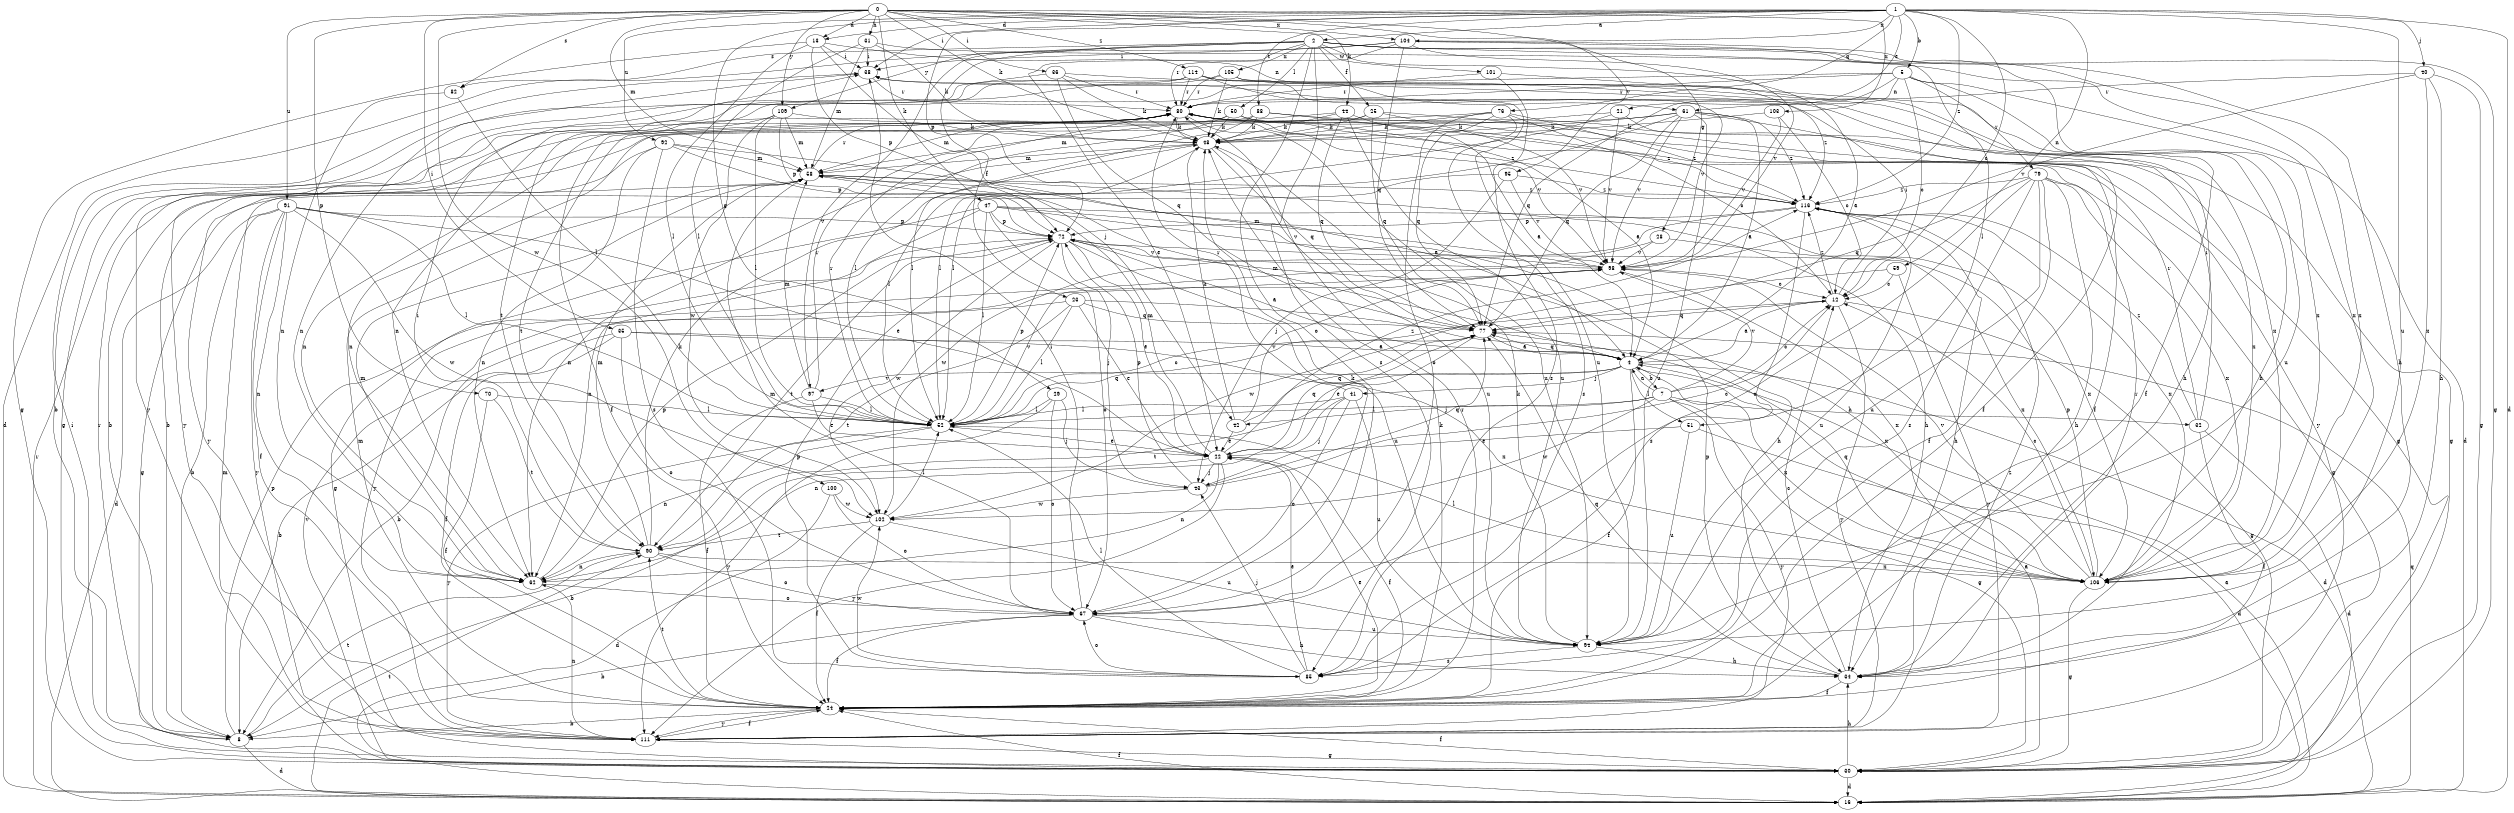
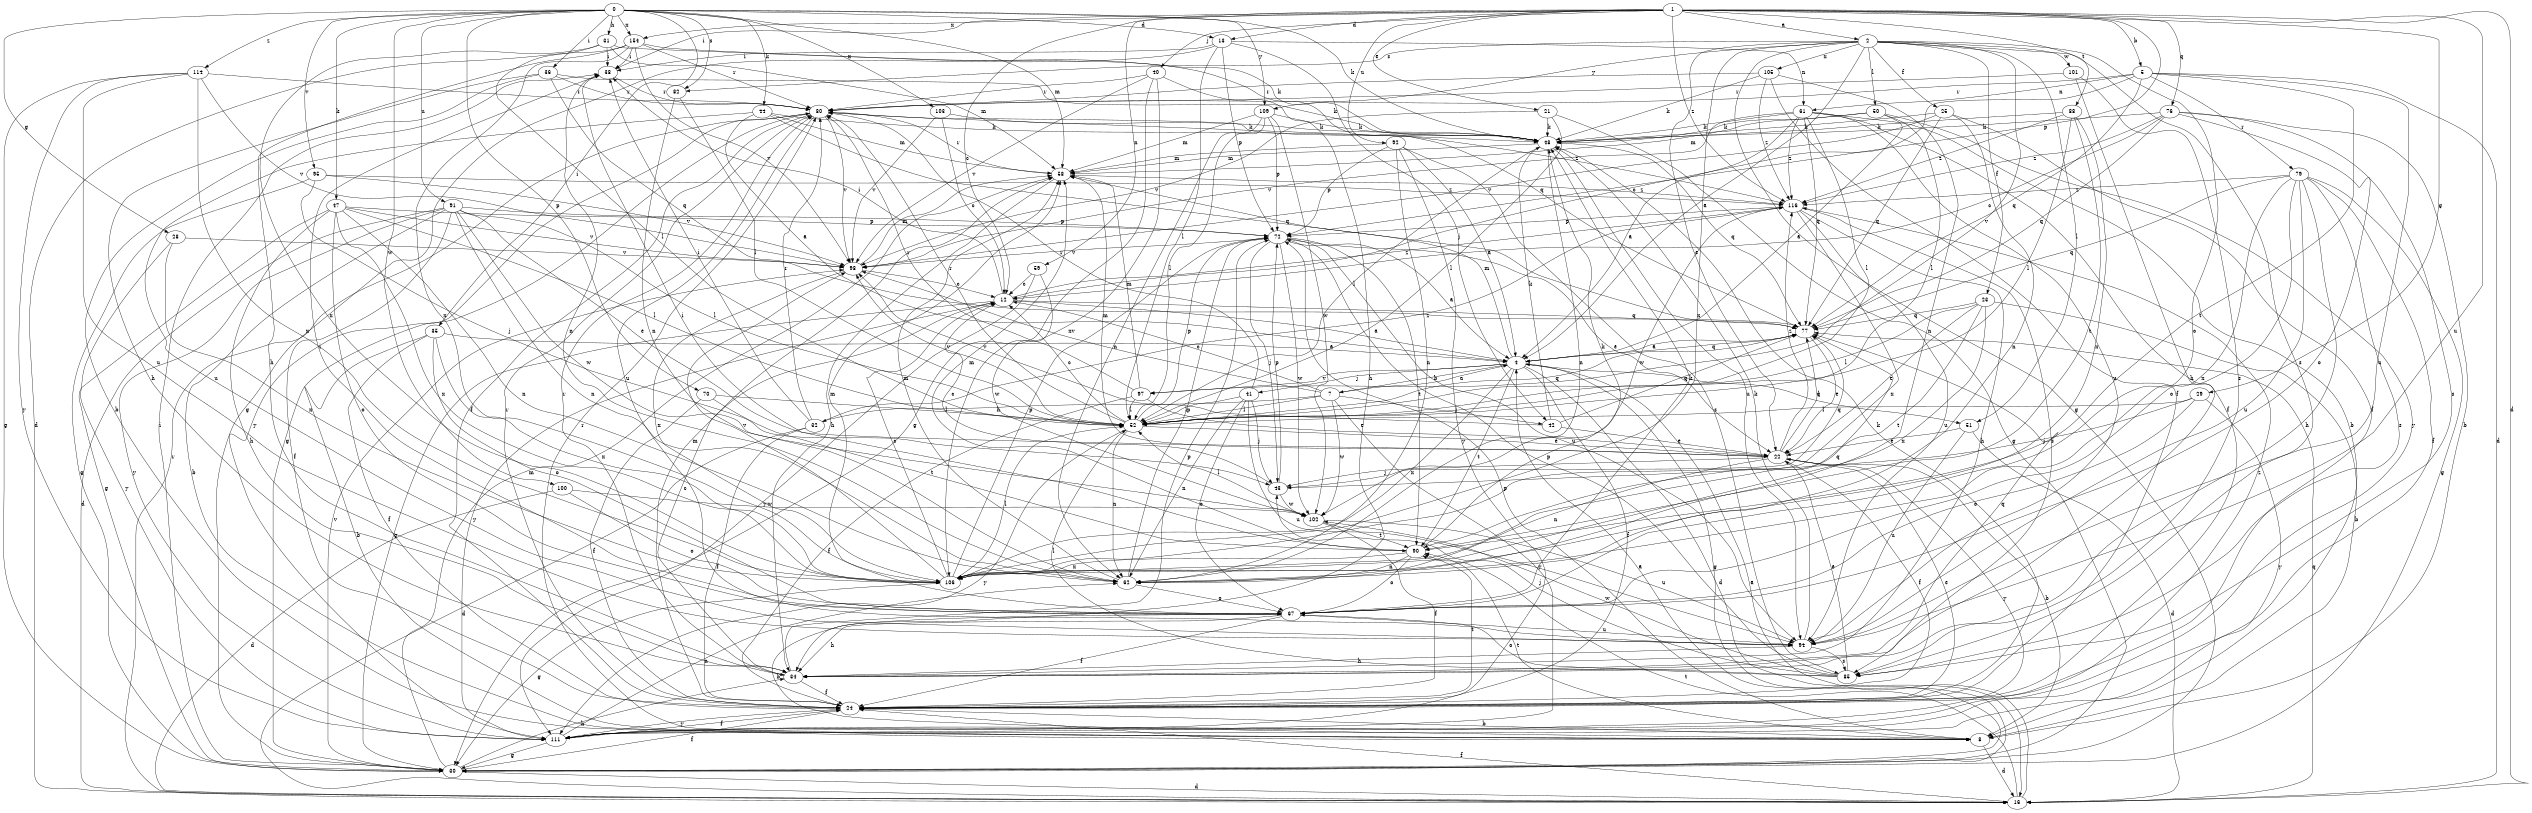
(1405, 41) -> (634, 41)
(1962, 582) -> (1949, 691)
